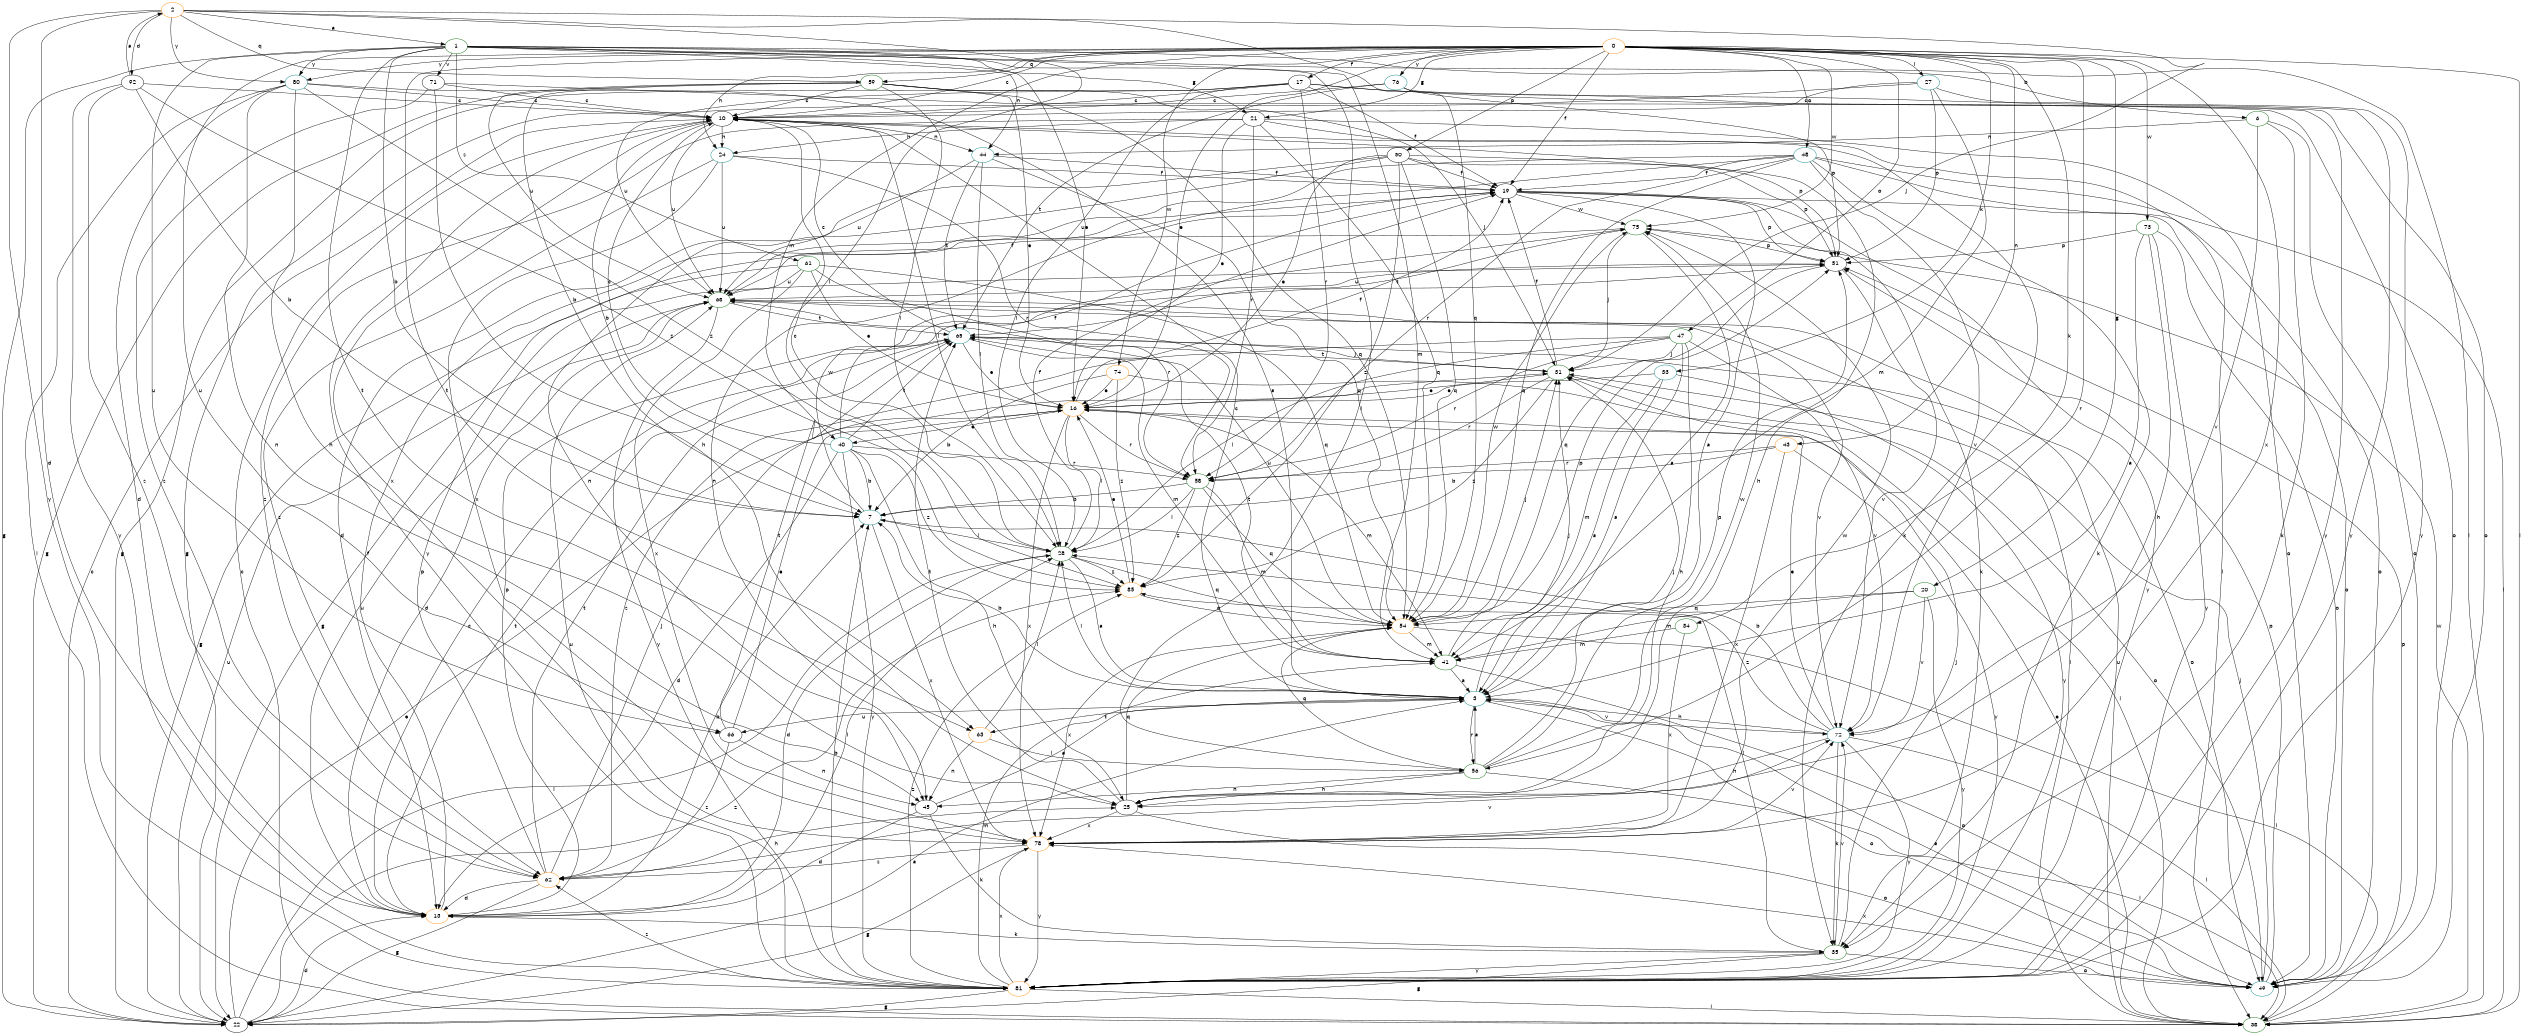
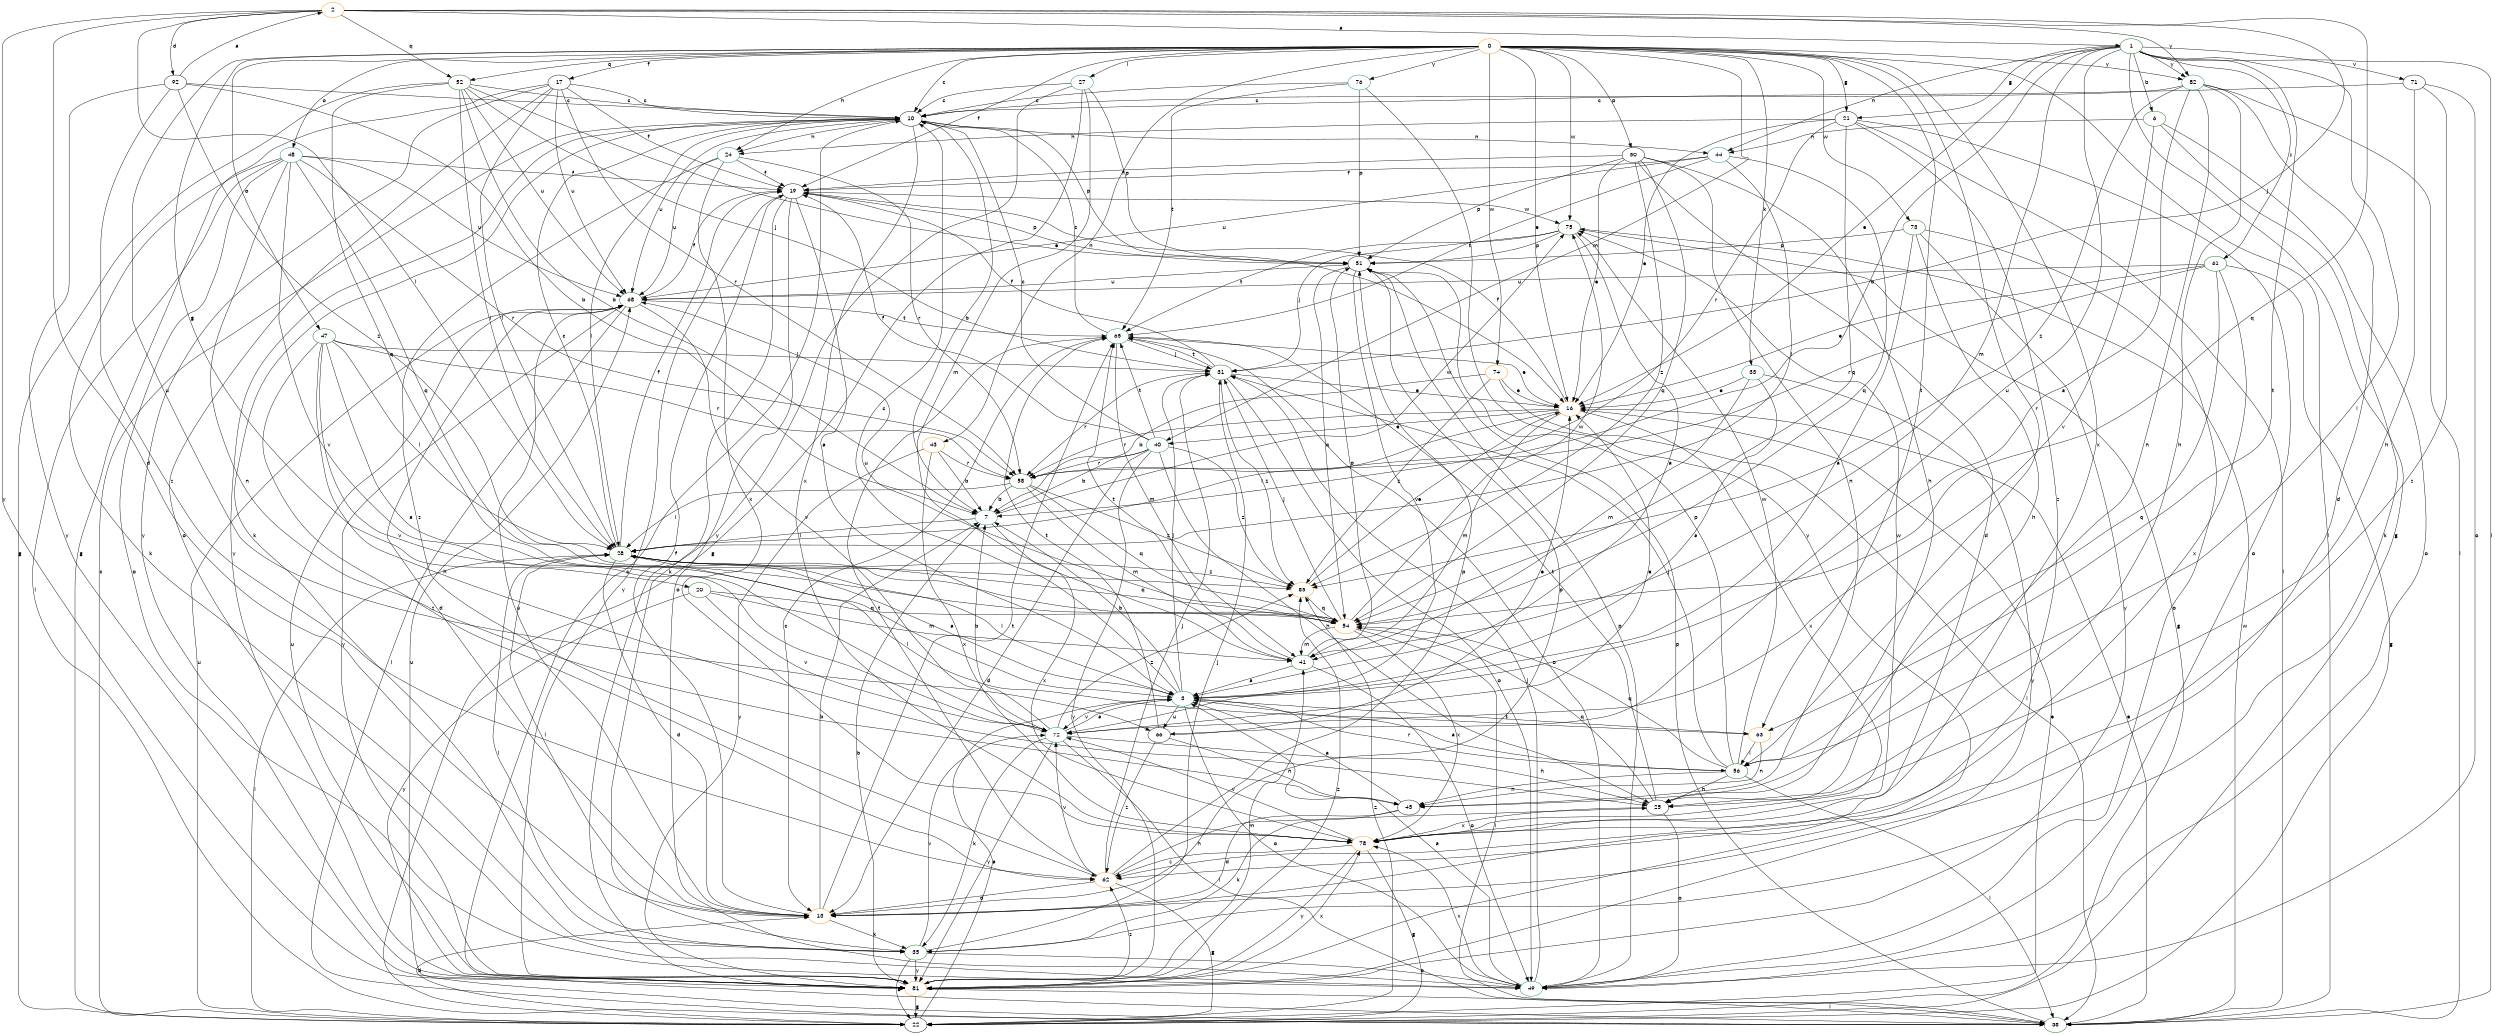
(296, 82) -> (2193, 82)
(872, 82) -> (460, 82)
(1192, 329) -> (2068, 557)
(1686, 626) -> none
(1680, 717) -> (1100, 717)
